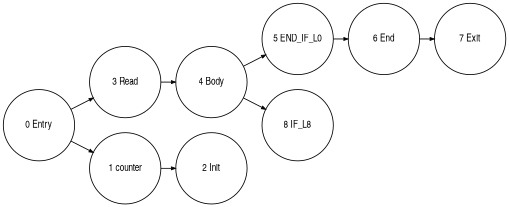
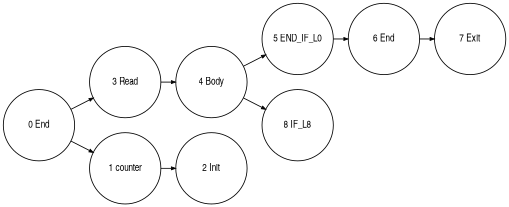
(39, 125) -> (39, 125)
